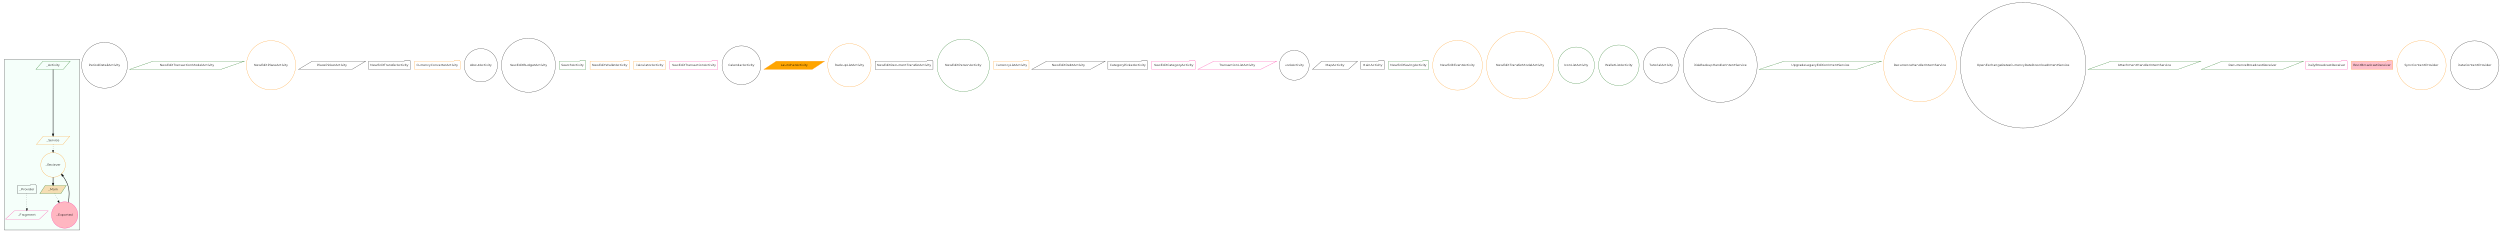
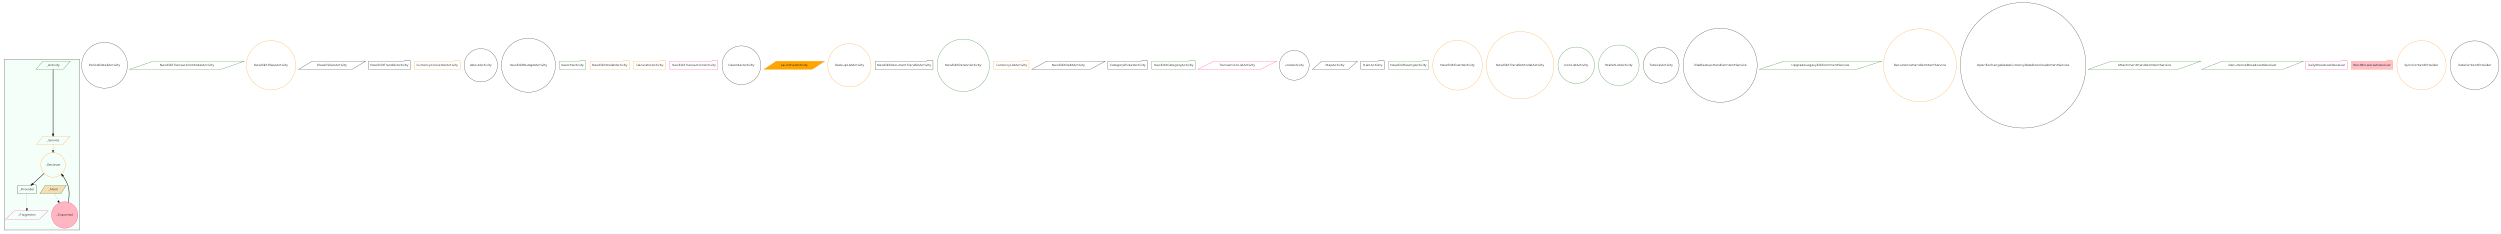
(1174, 65) -> (1174, 65)
(53, 180) -> (38, 179)
